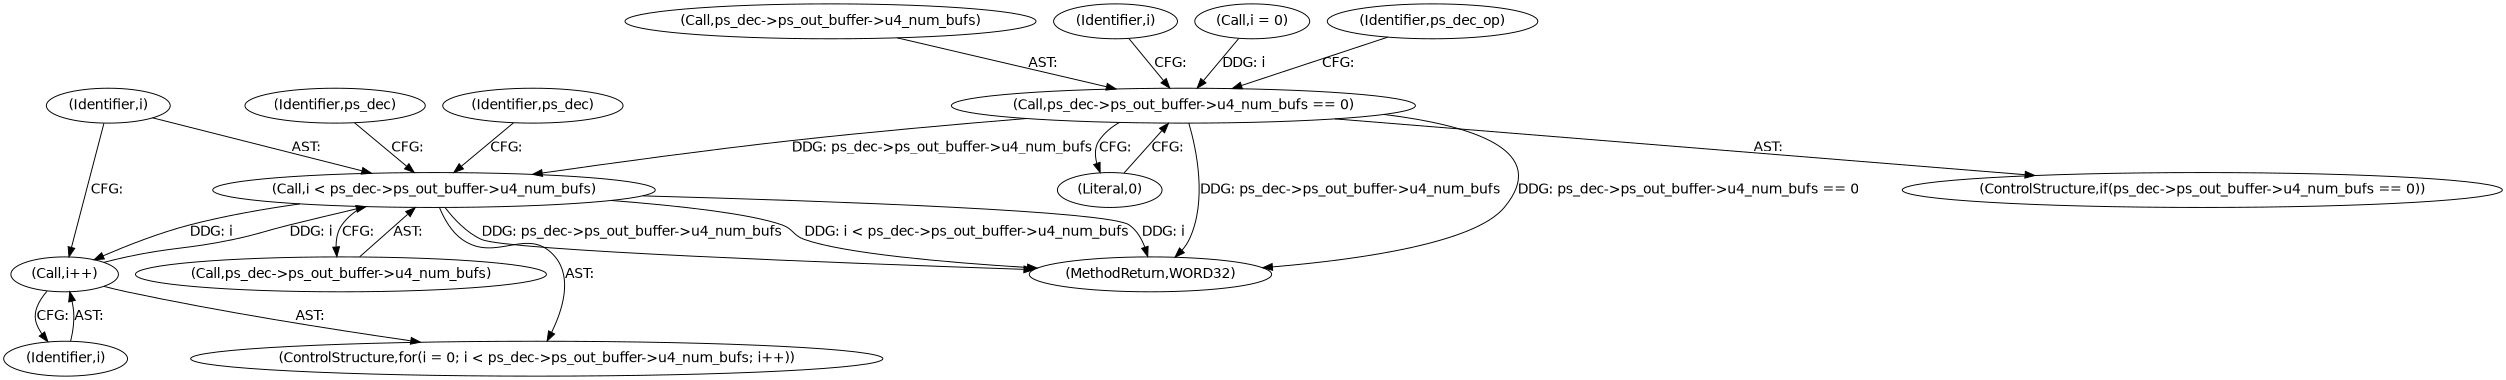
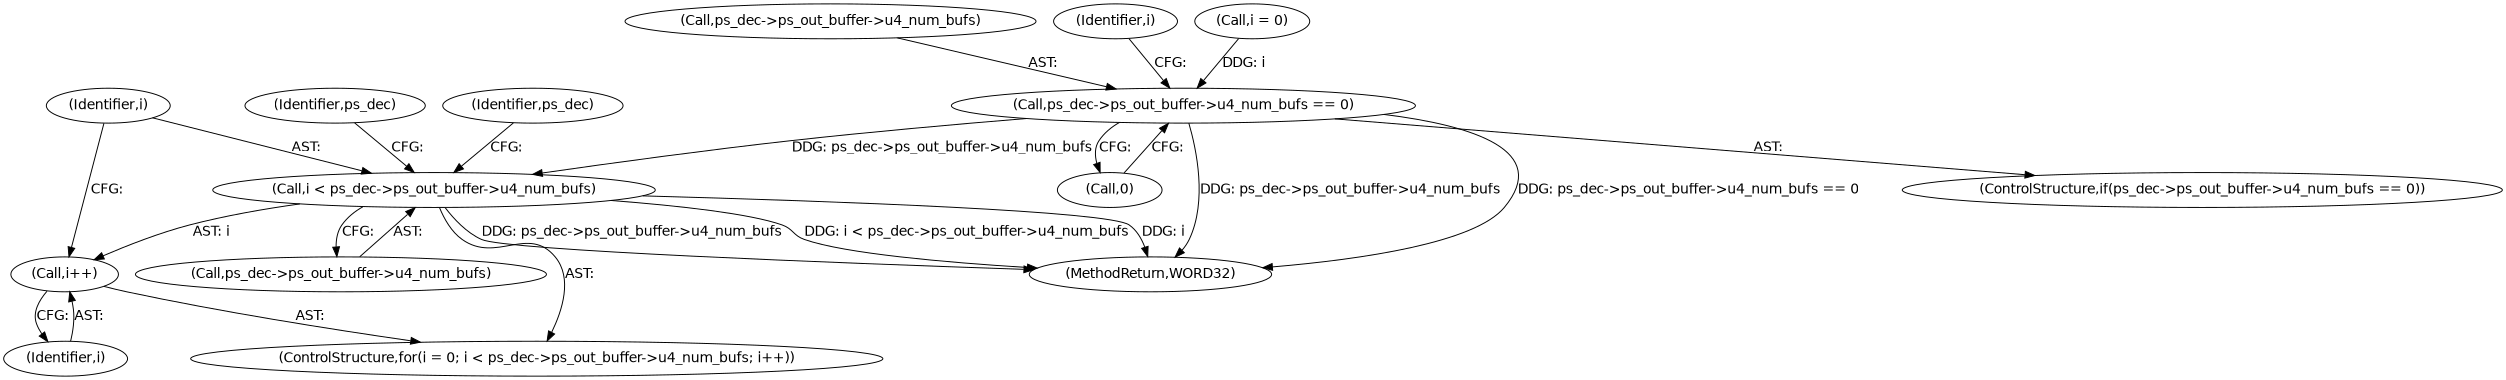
(1433, 21) -> none
(1110, 190) -> (1110, 190)
(212, 232) -> (212, 232)
(231, 240) -> none
